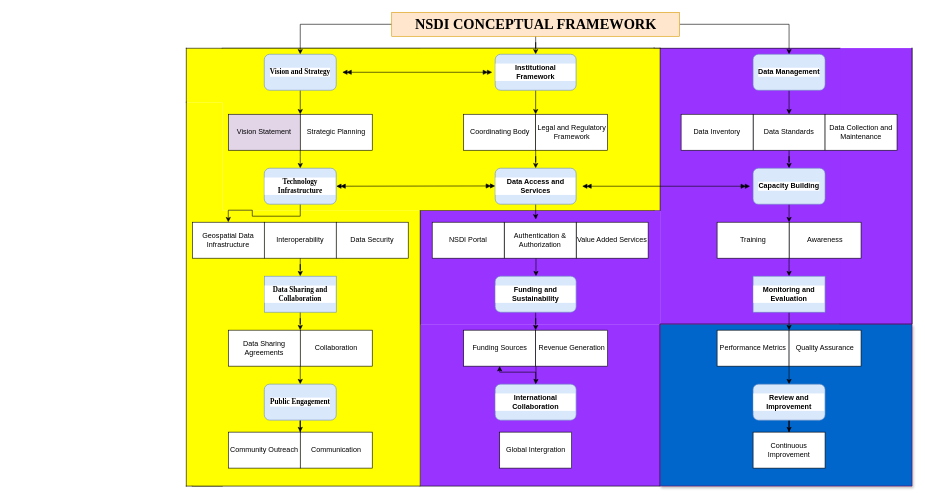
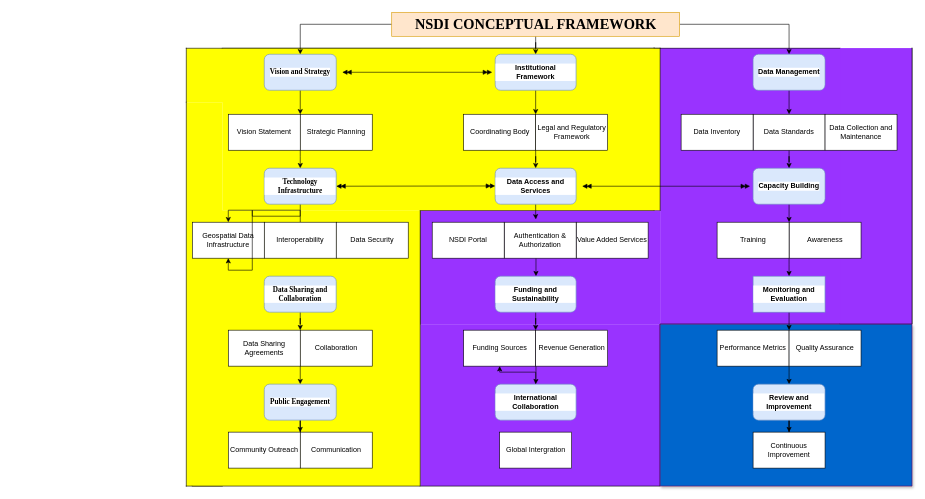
(264, 132) -> (264, 132)
(300, 267) -> (228, 267)
(300, 294) -> (300, 294)
